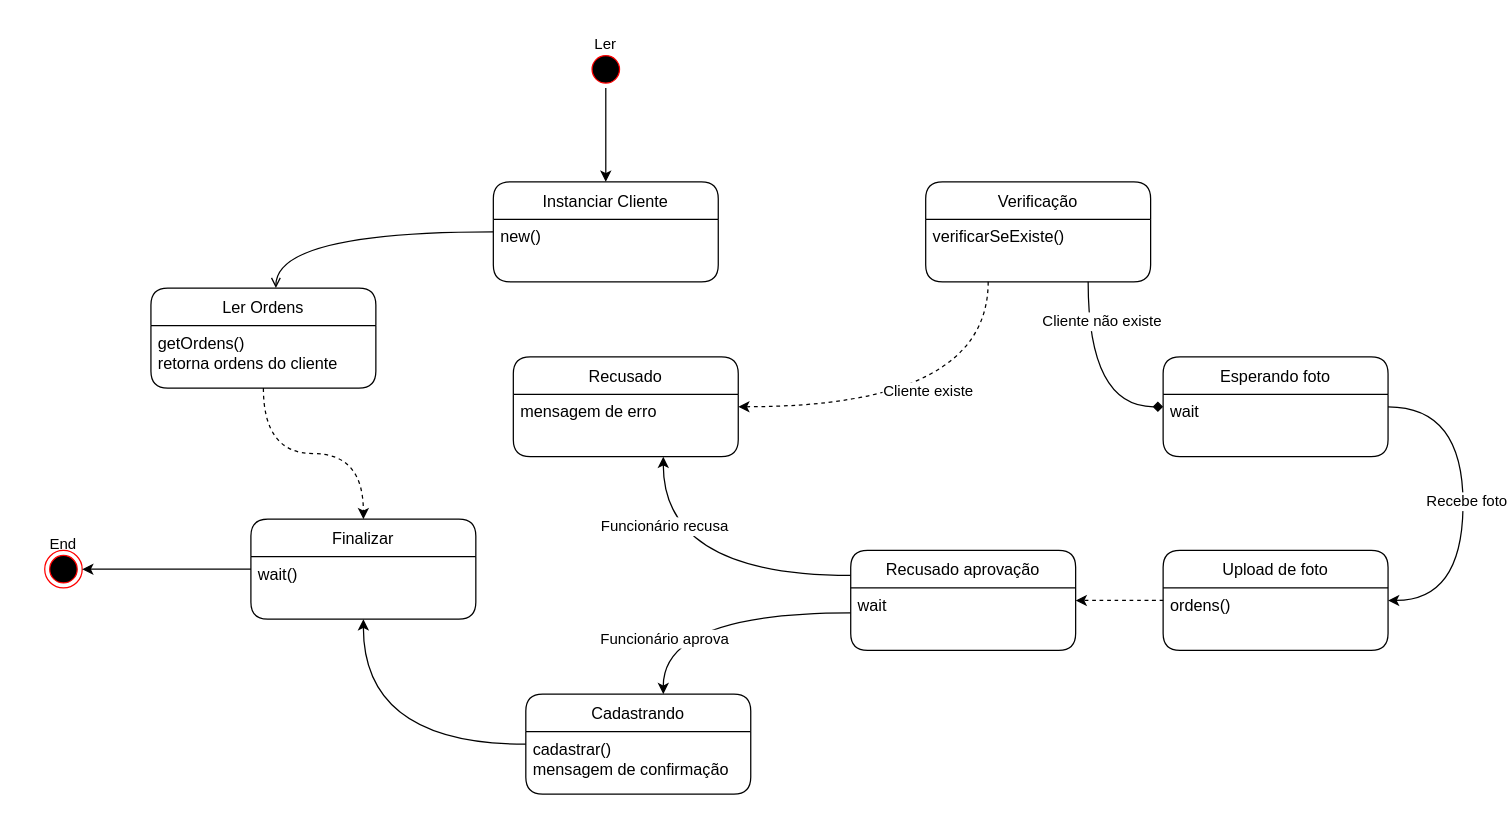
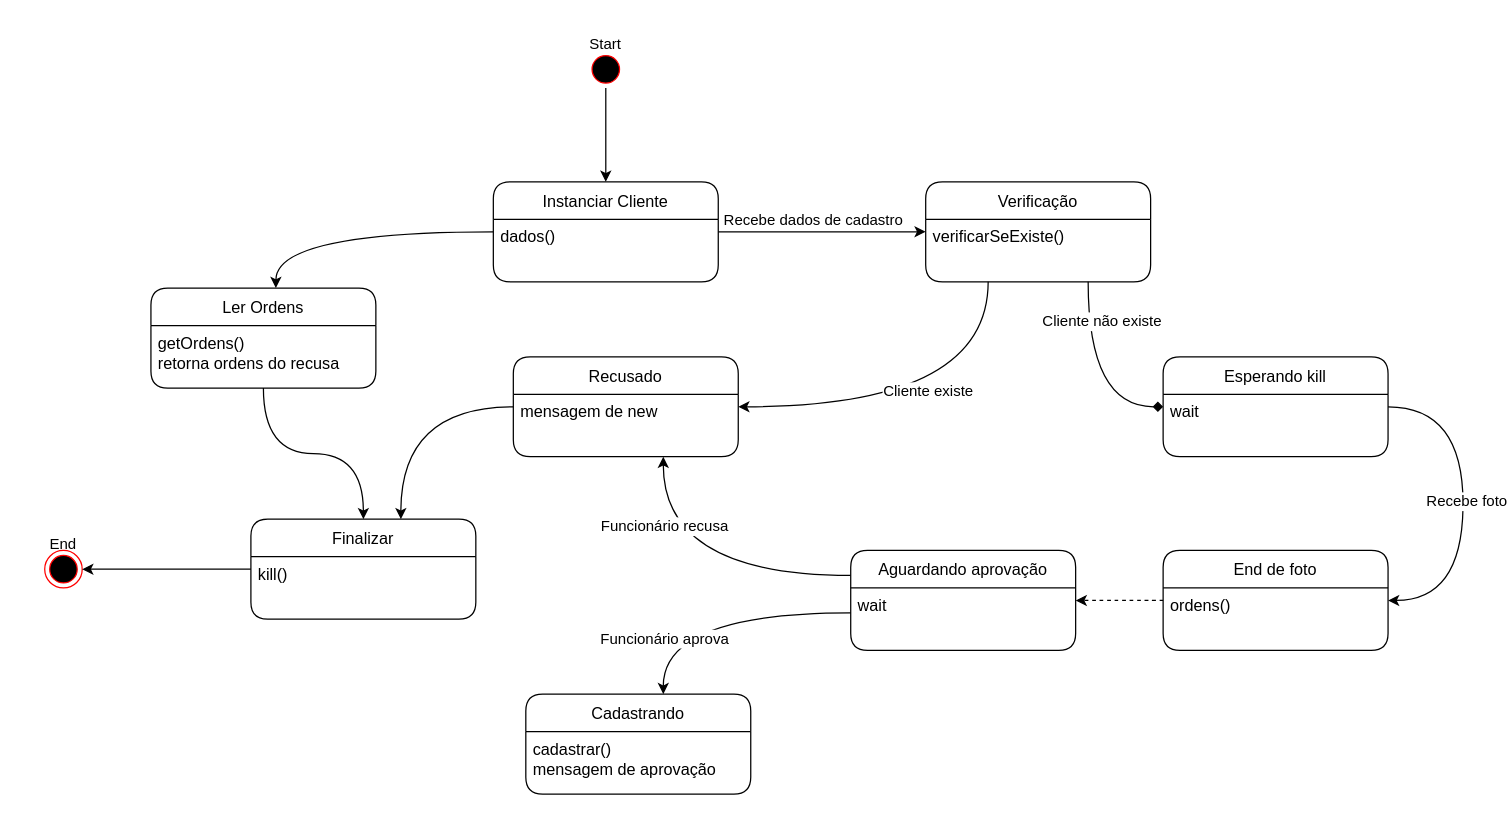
(606, 44) -> (606, 44)
none -> (818, 232)
(523, 237) -> (532, 237)
(322, 248) -> (322, 246)
(208, 343) -> (208, 343)
(1275, 376) -> (1275, 376)
(815, 404) -> (815, 404)
(589, 412) -> (584, 412)
none -> (430, 432)
(310, 454) -> (310, 454)
(963, 570) -> (963, 570)
(1275, 570) -> (1275, 570)
(283, 575) -> (278, 575)
(414, 721) -> none
(583, 750) -> (583, 750)
